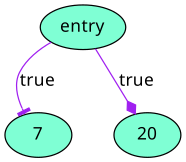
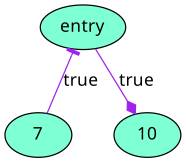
(21, 69) -> (59, 84)
(147, 135) -> (147, 135)
